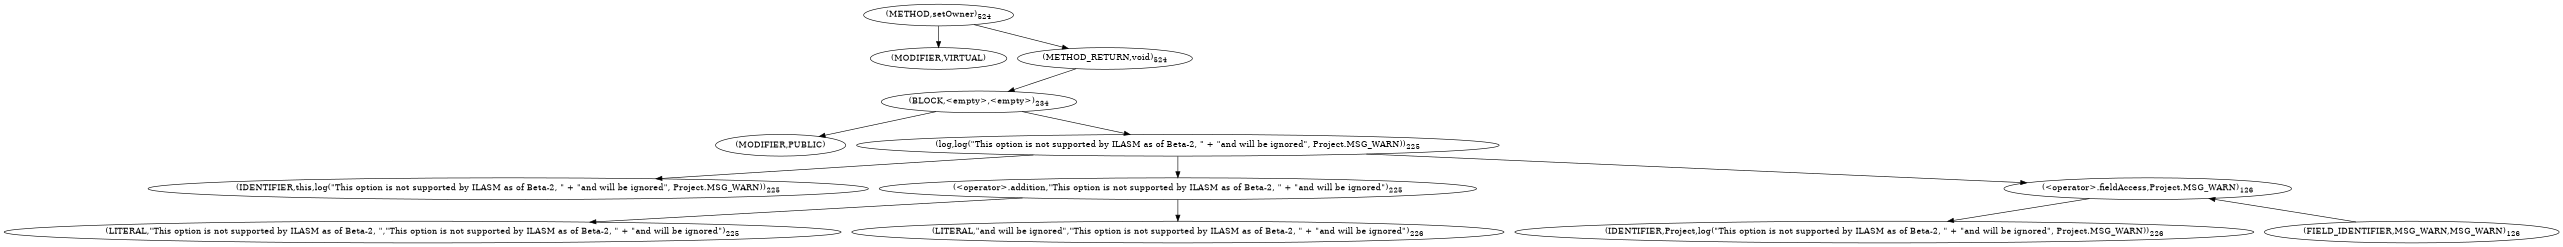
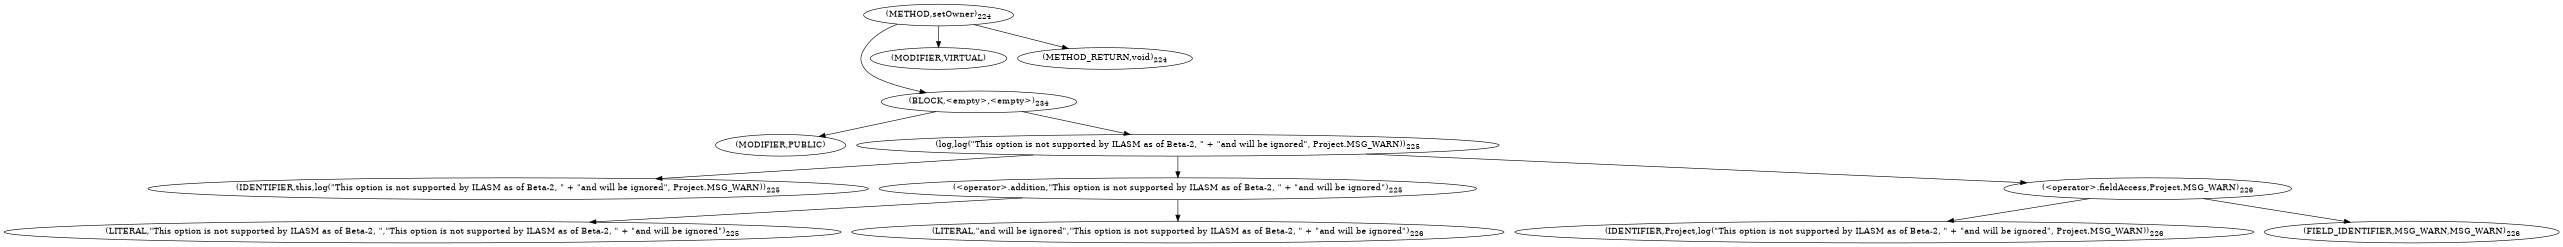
(984, 14) -> (984, 14)
(1160, 58) -> (1160, 58)
(1045, 79) -> (864, 68)
(2247, 188) -> (2247, 188)
(2286, 211) -> (2274, 210)
(2513, 231) -> (2513, 231)
